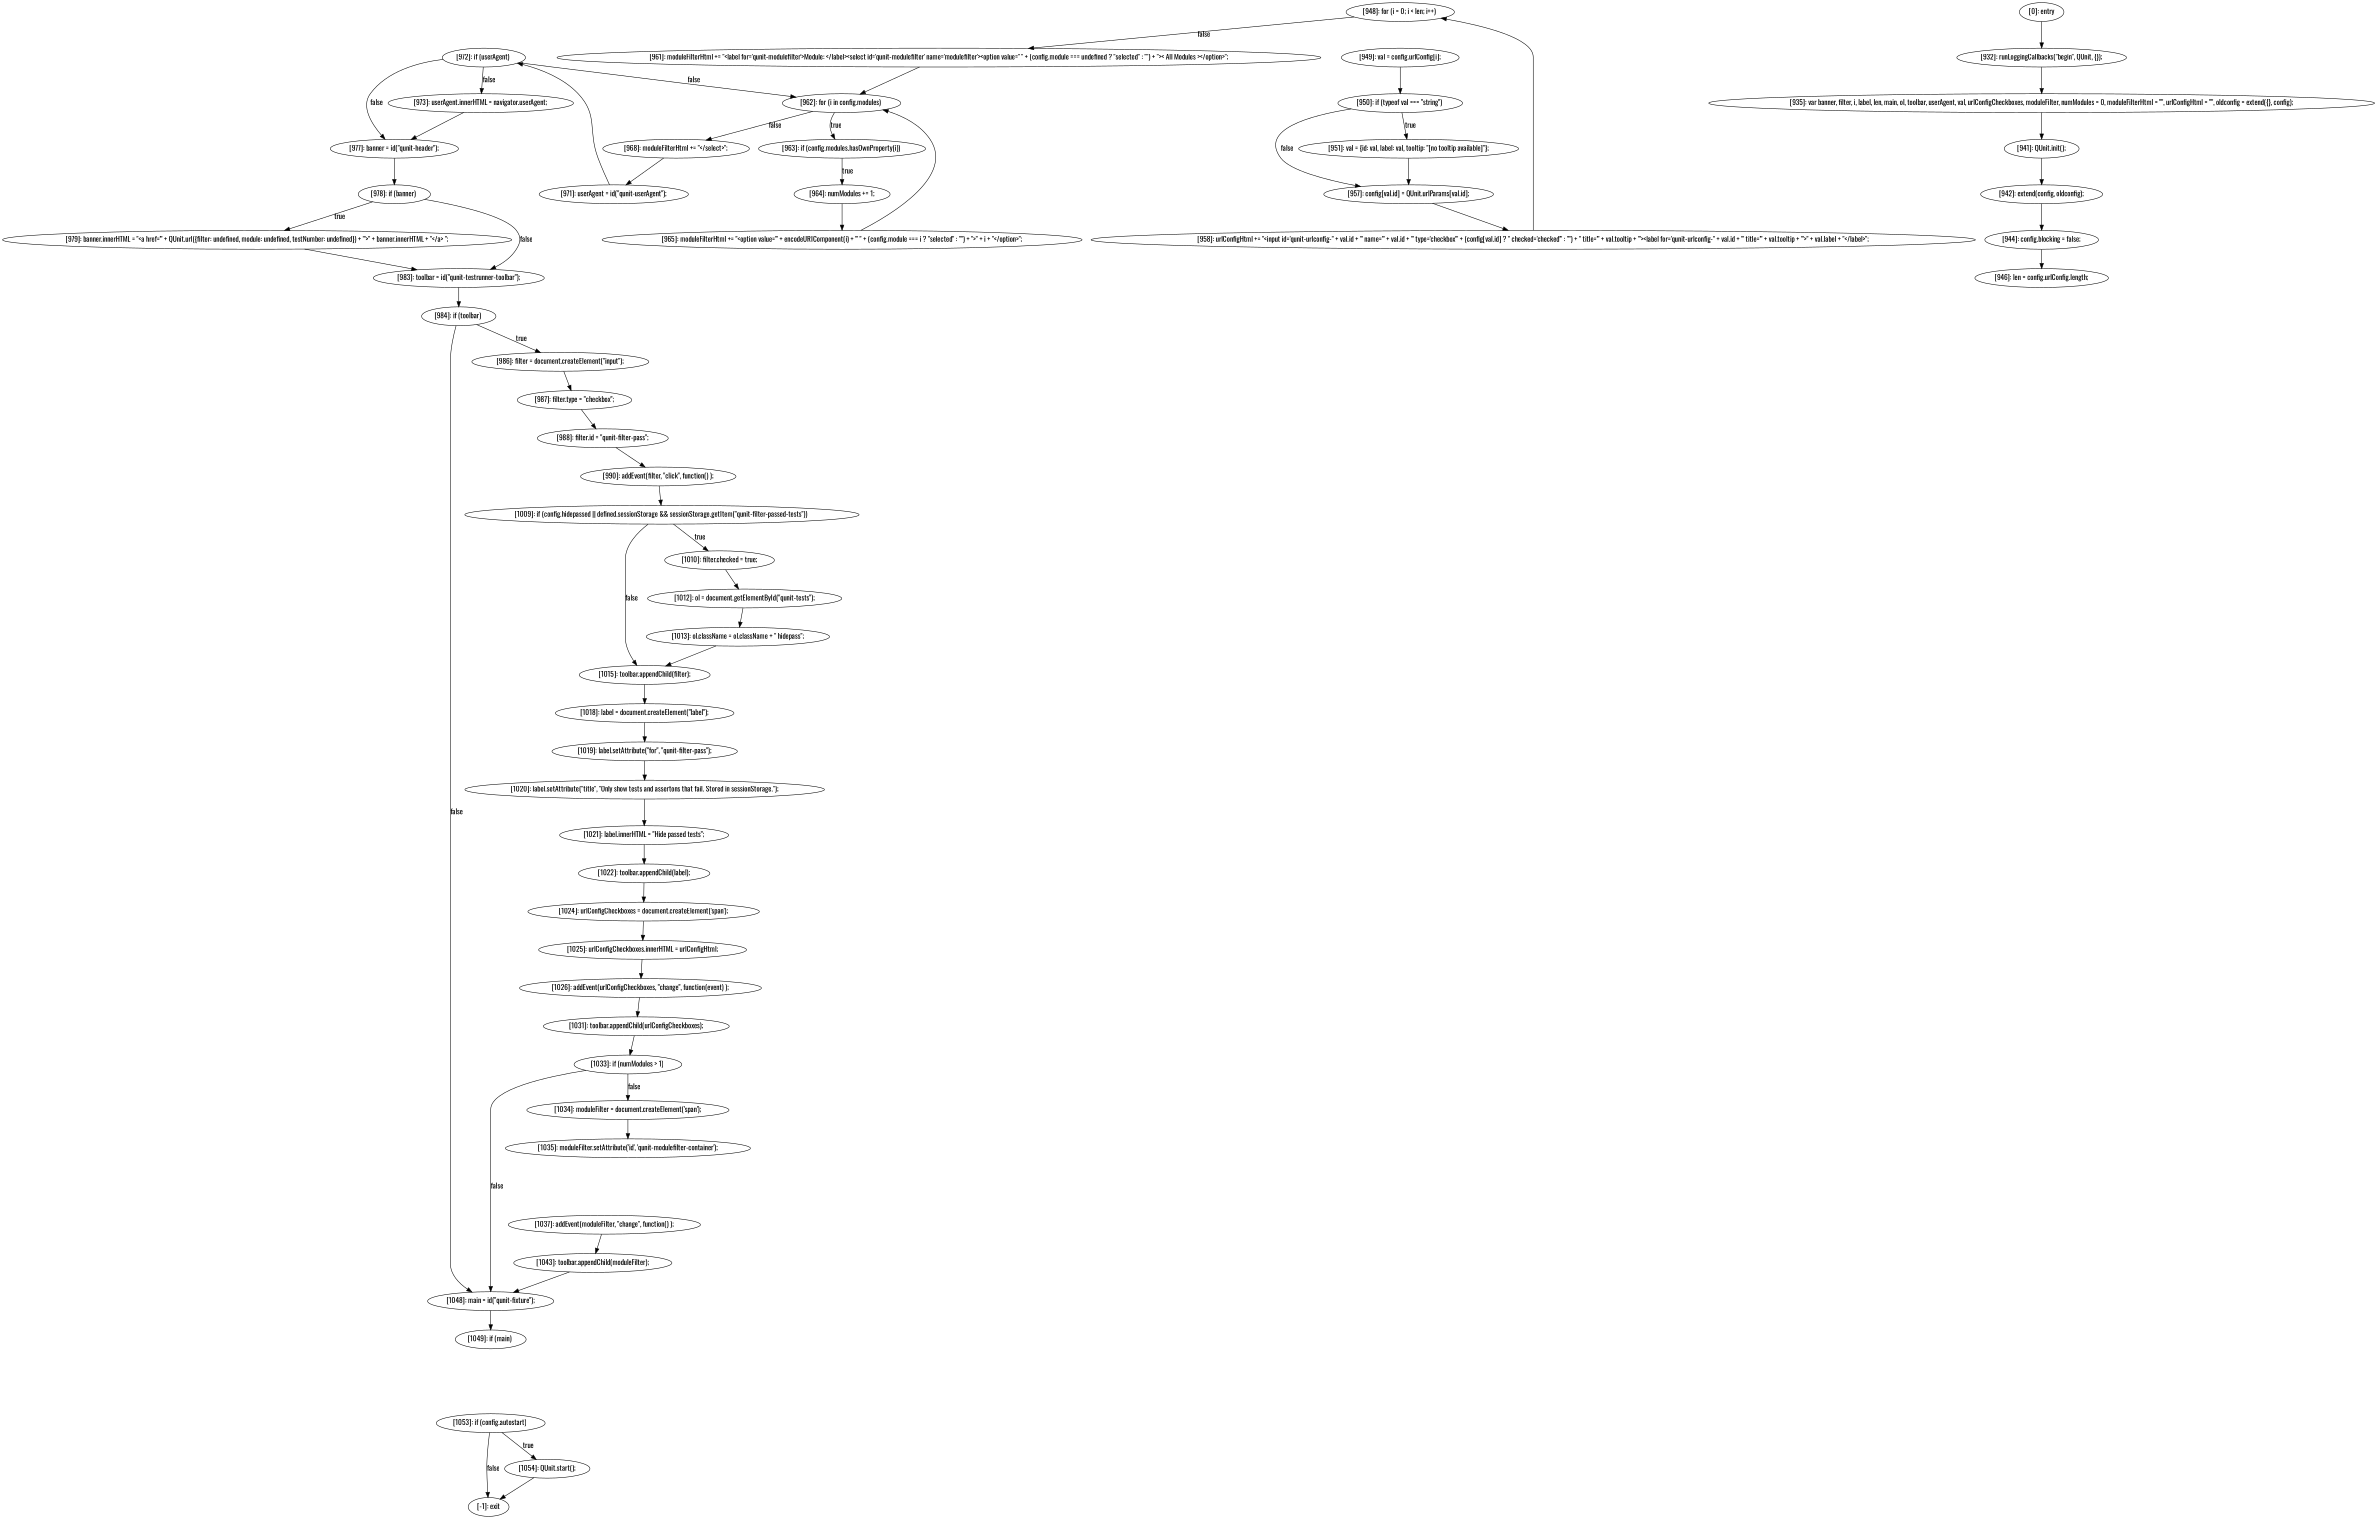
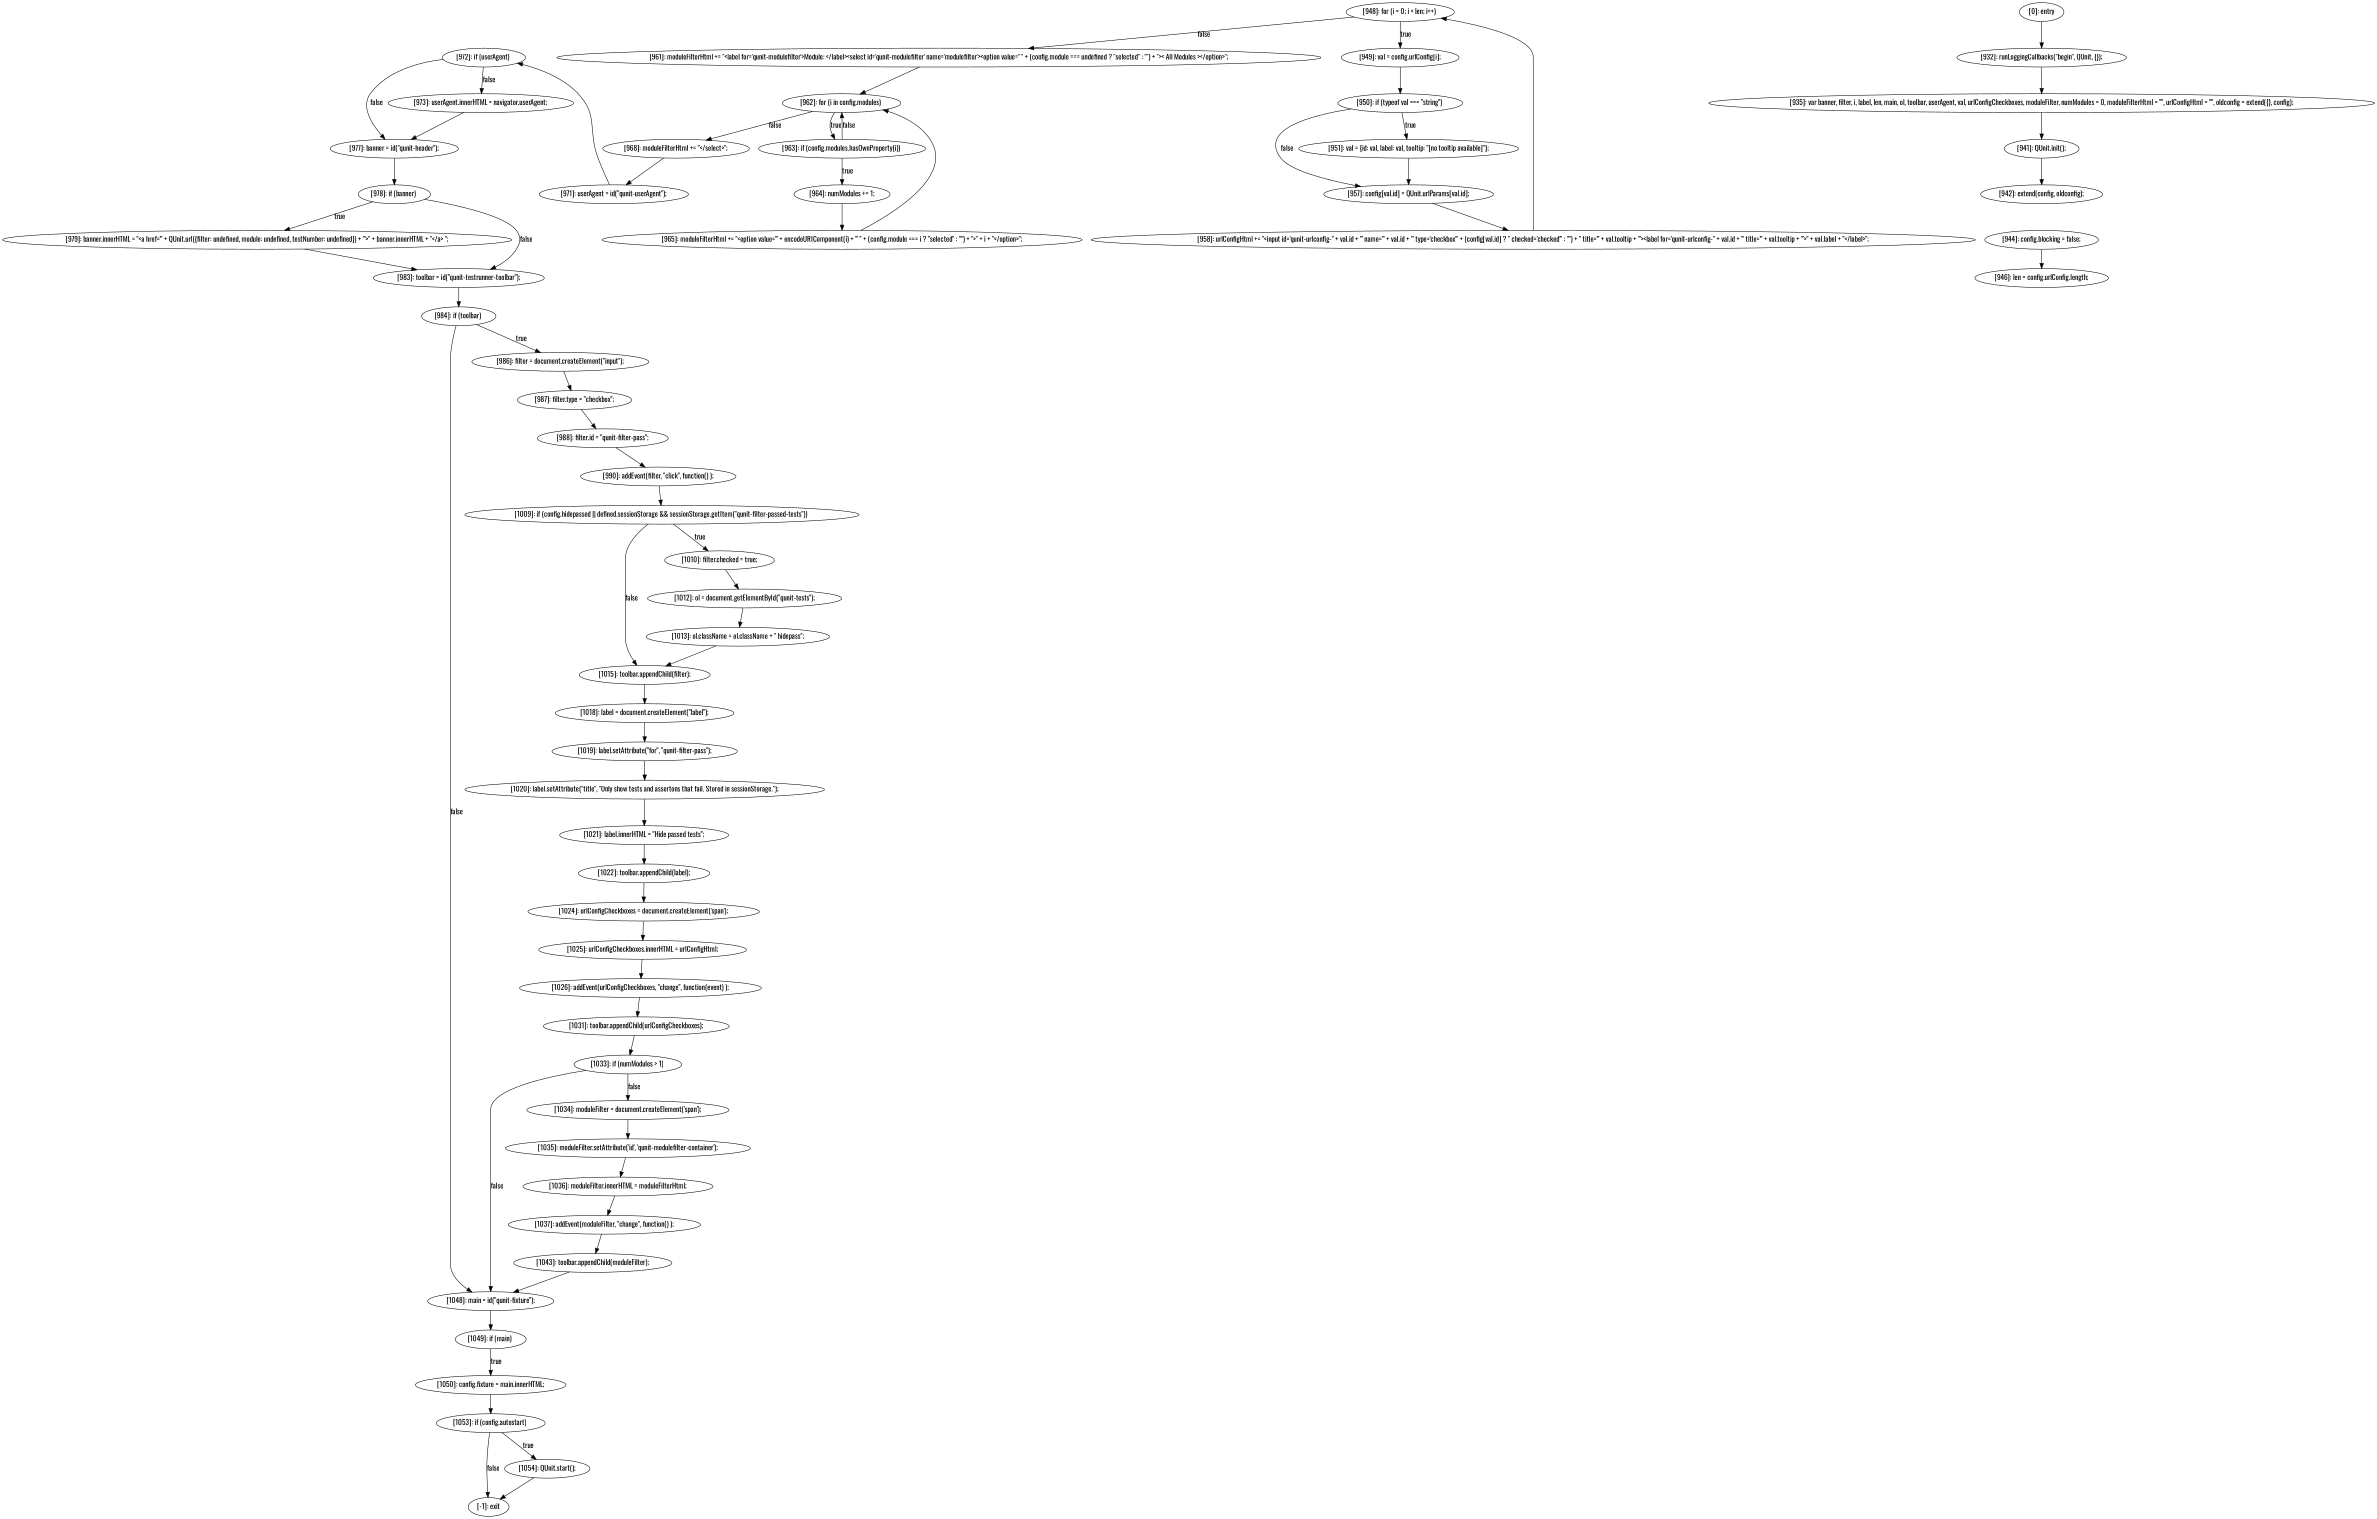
none -> (1400, 32)
(655, 80) -> (842, 129)
(2042, 214) -> none
none -> (618, 1187)
none -> (491, 1385)
